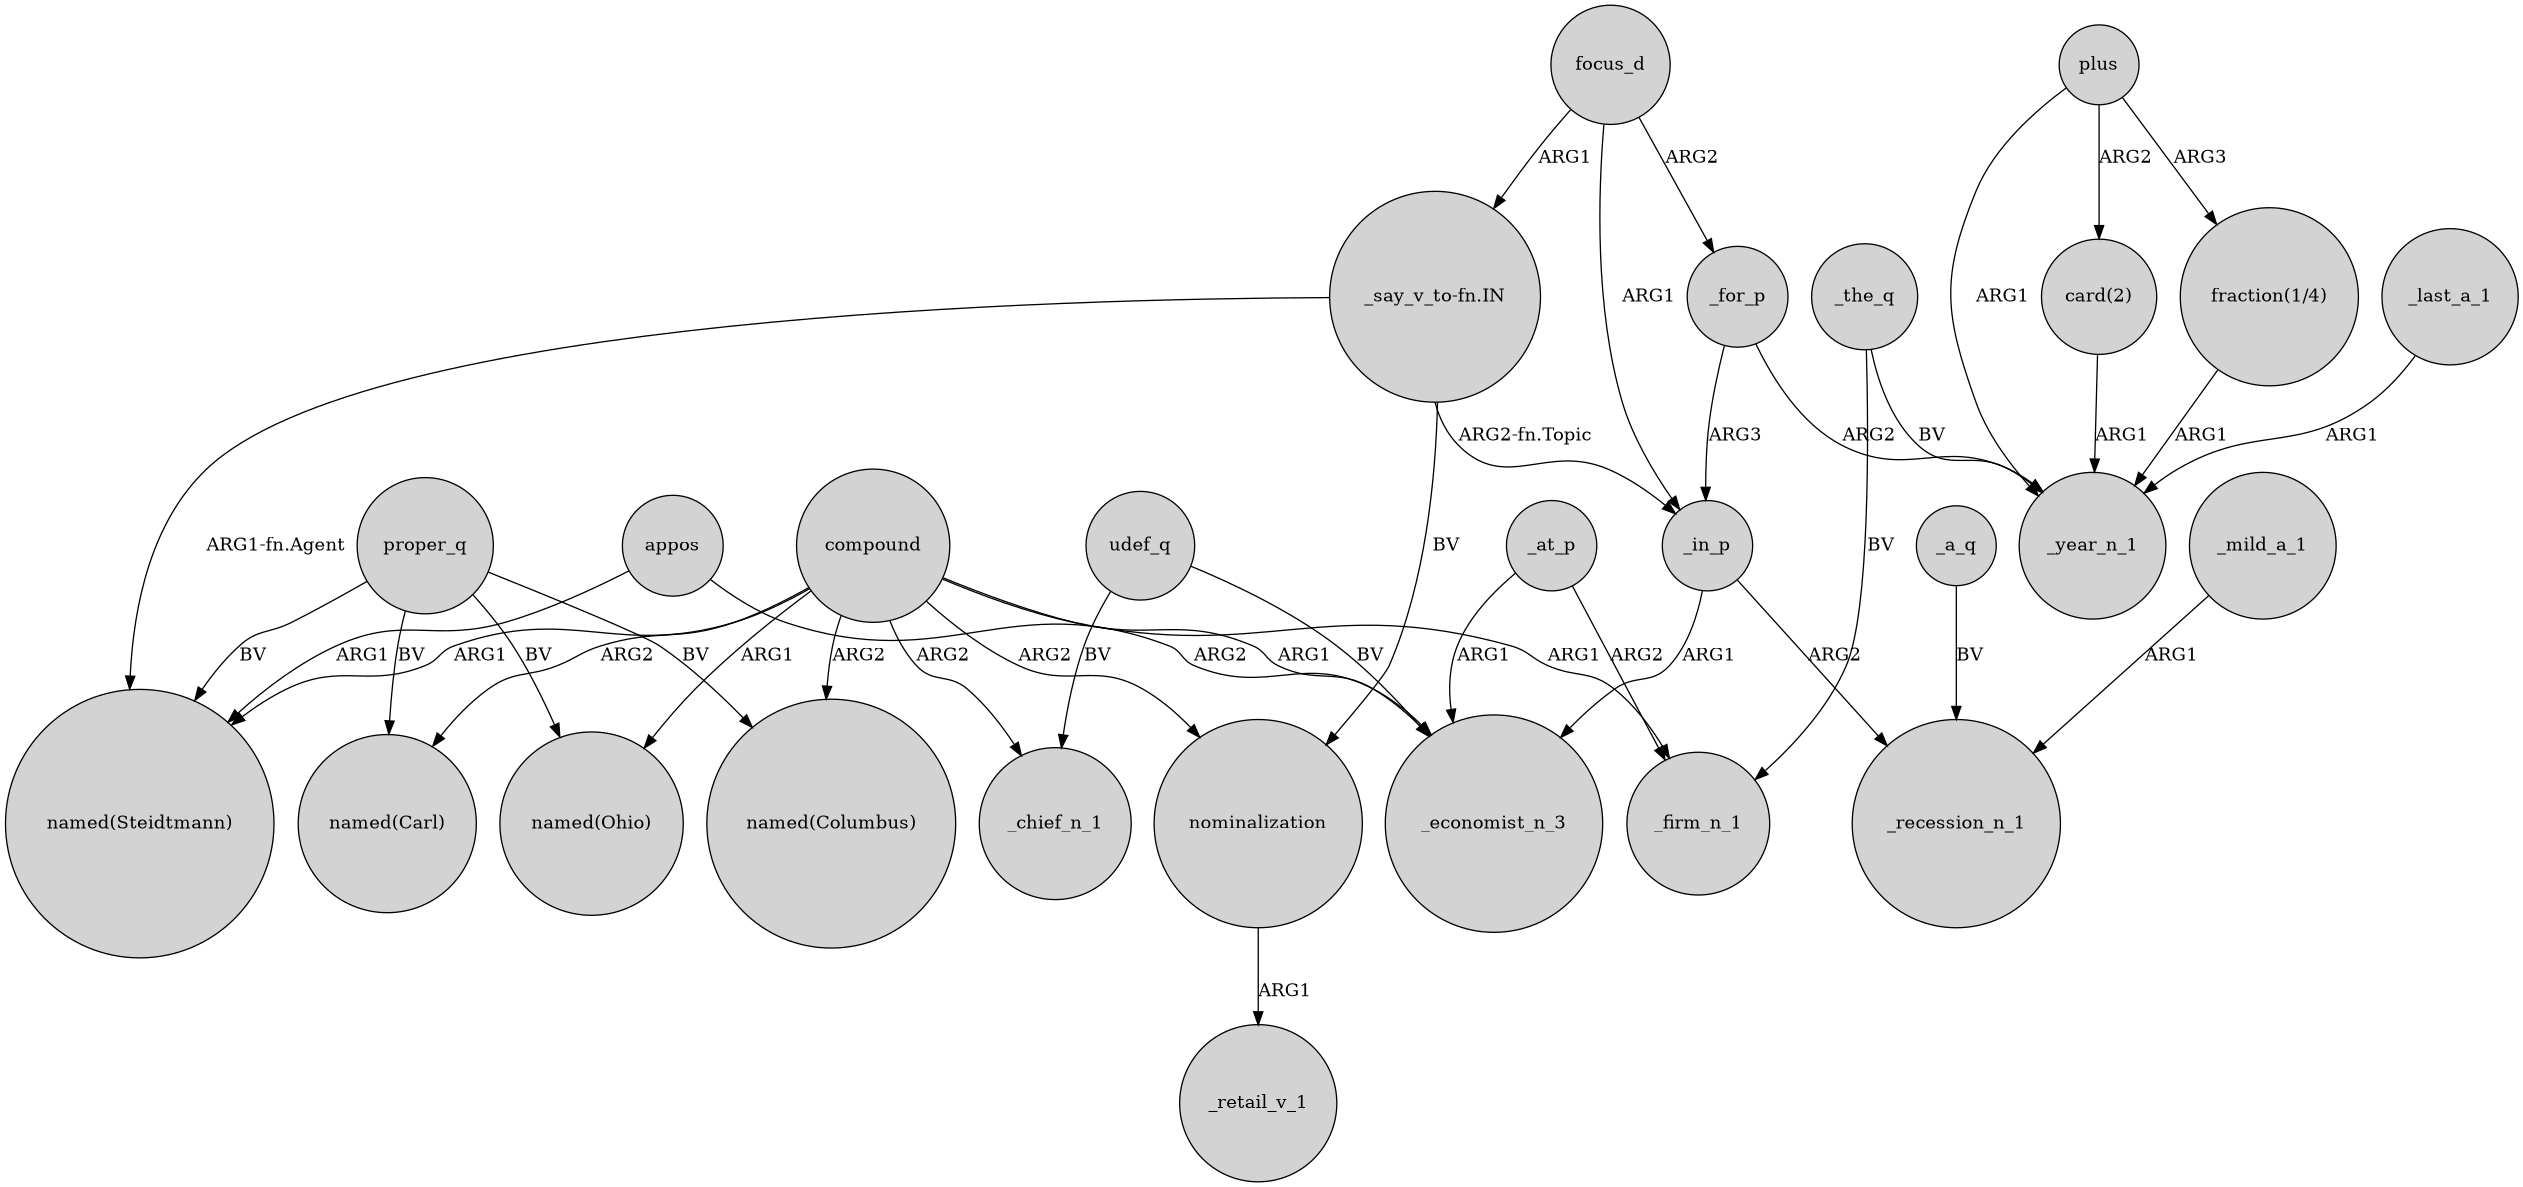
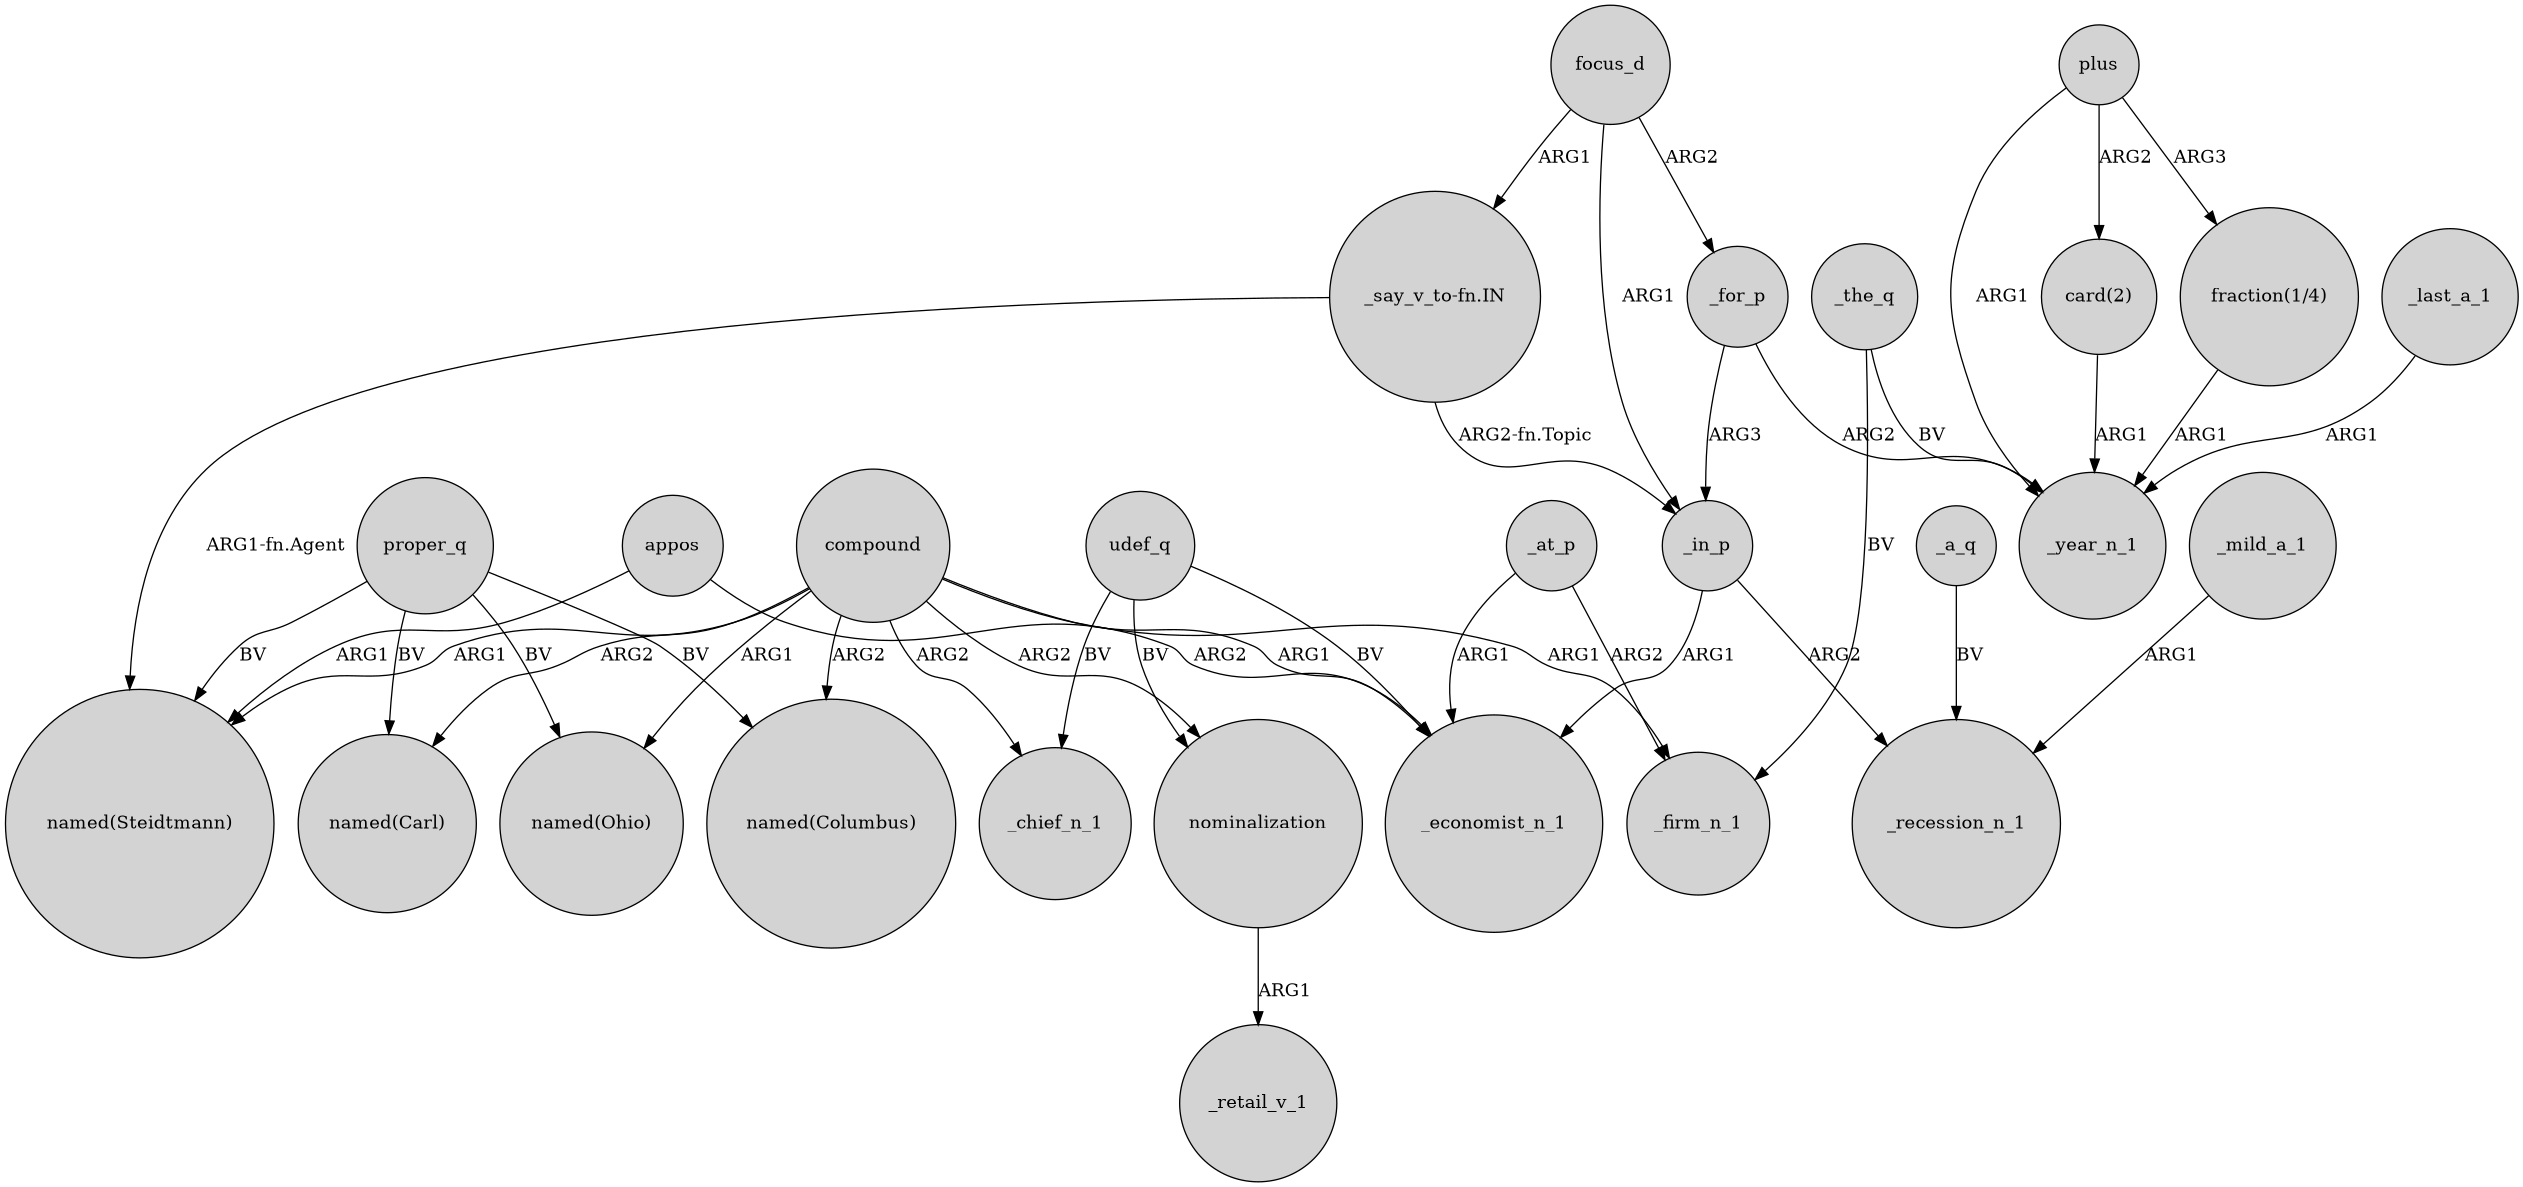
(1417, 579) -> (1144, 672)
(1494, 824) -> (1494, 824)
